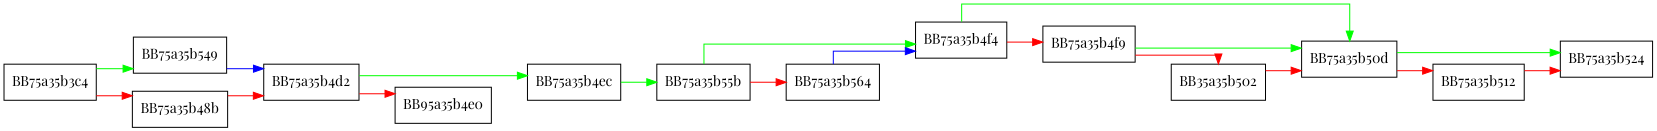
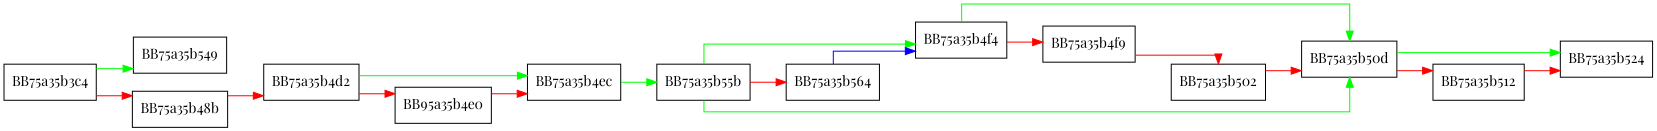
(1213, 48) -> (1033, 112)
(240, 69) -> none
(1218, 82) -> (1218, 82)
none -> (504, 94)
